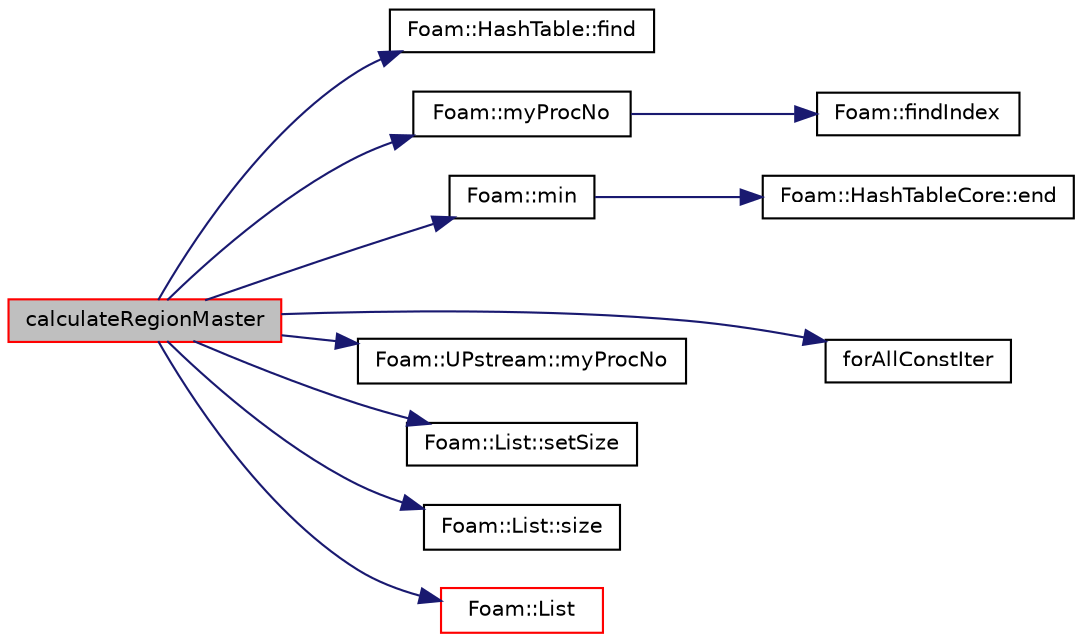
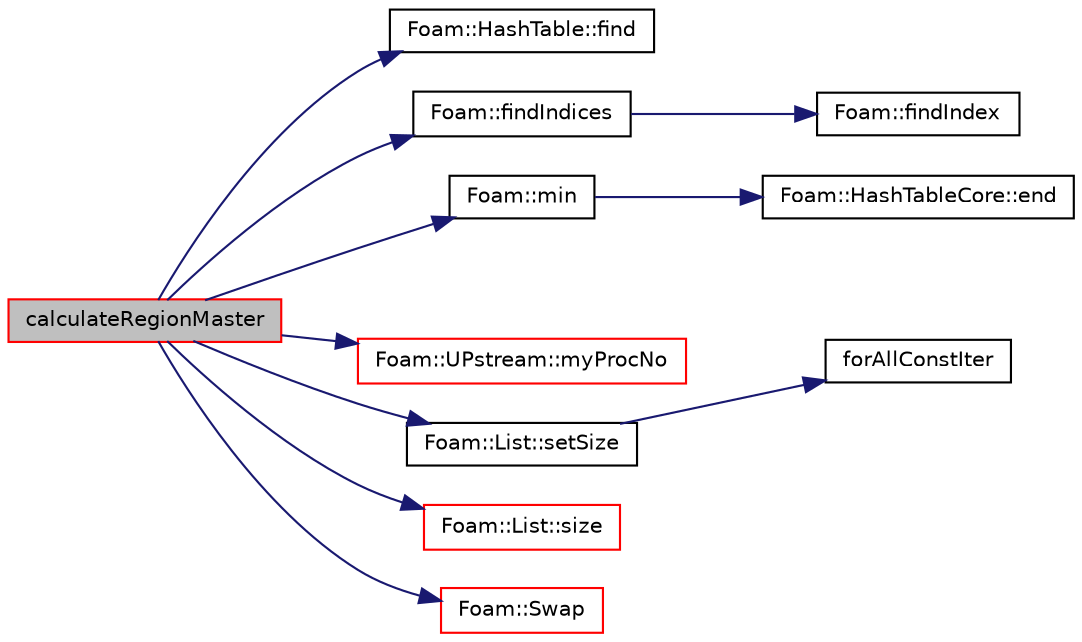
(522, 114) -> (522, 114)
(543, 313) -> (712, 404)
(522, 361) -> (522, 361)
(522, 527) -> (522, 527)
(522, 610) -> (522, 610)
